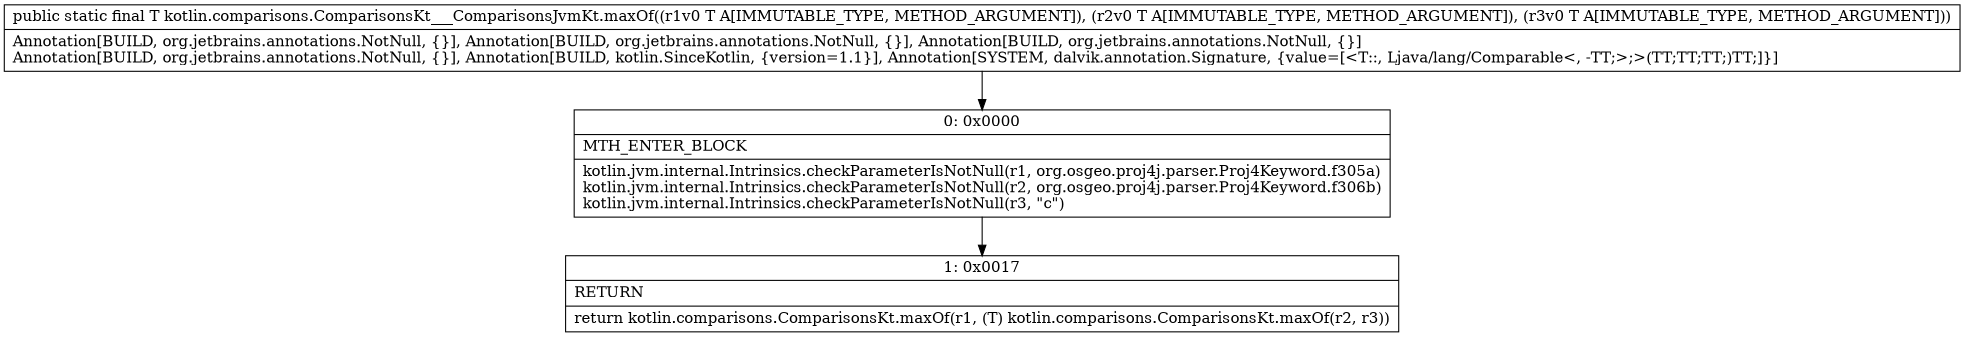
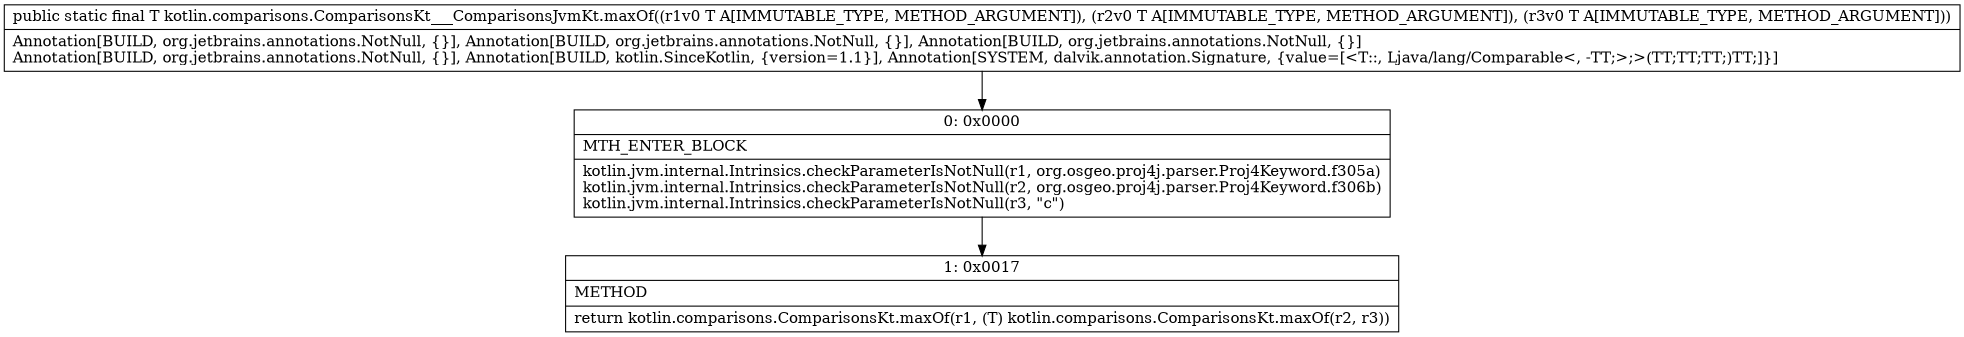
(609, 293) -> (611, 293)
